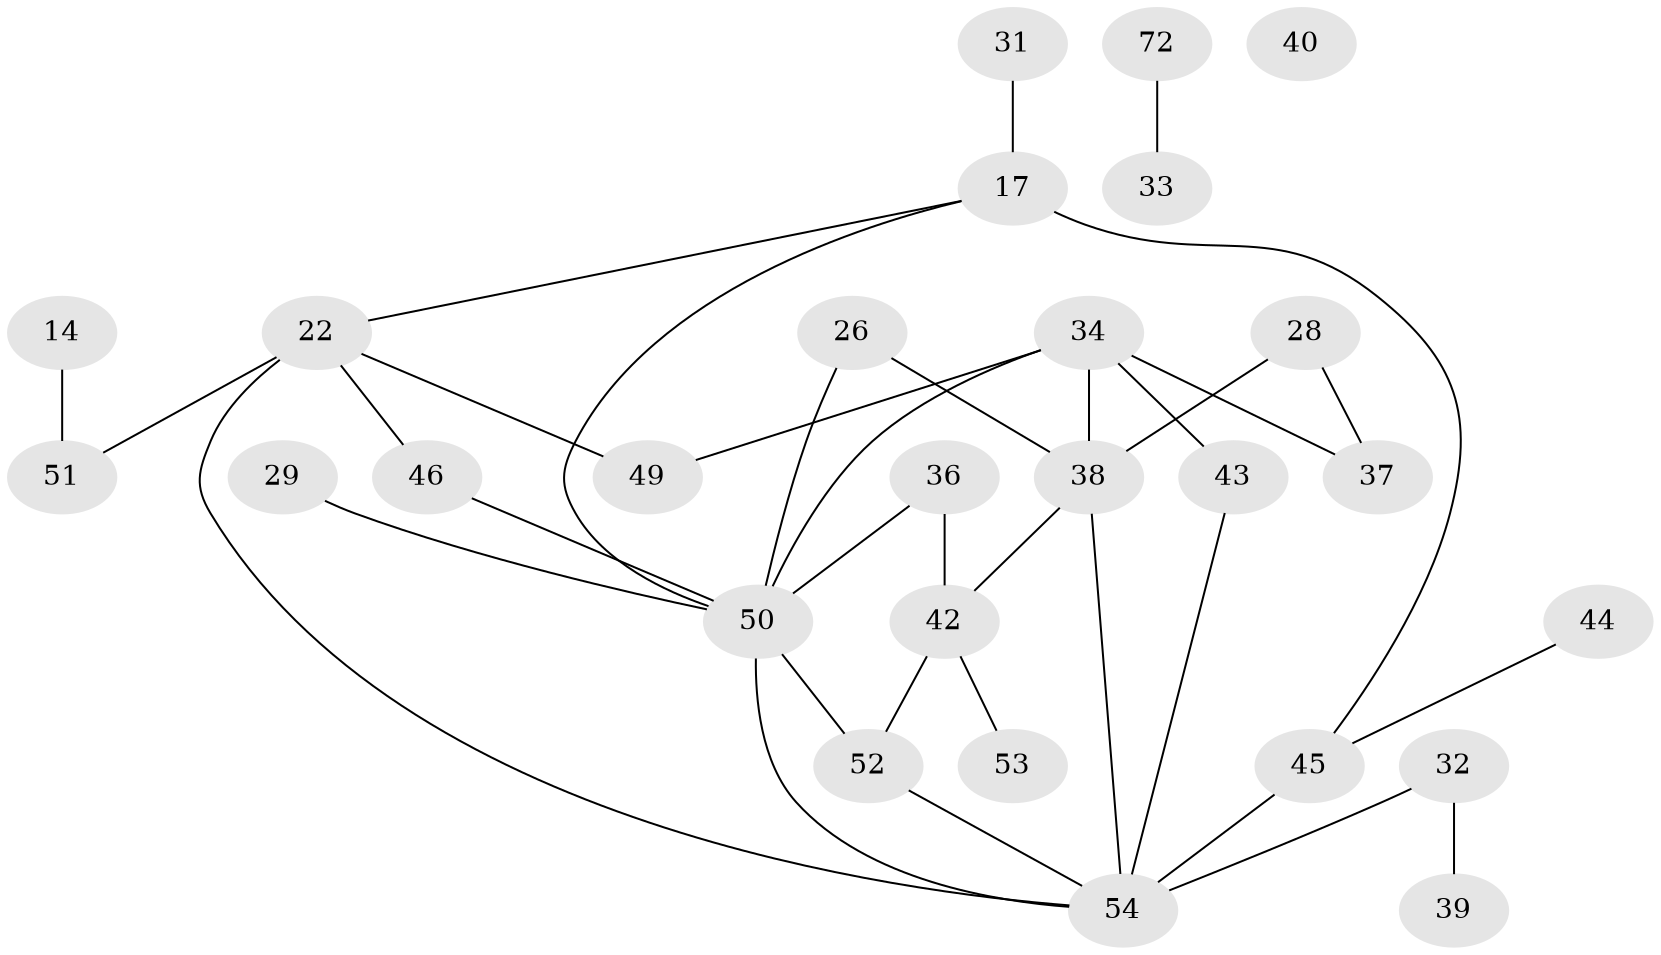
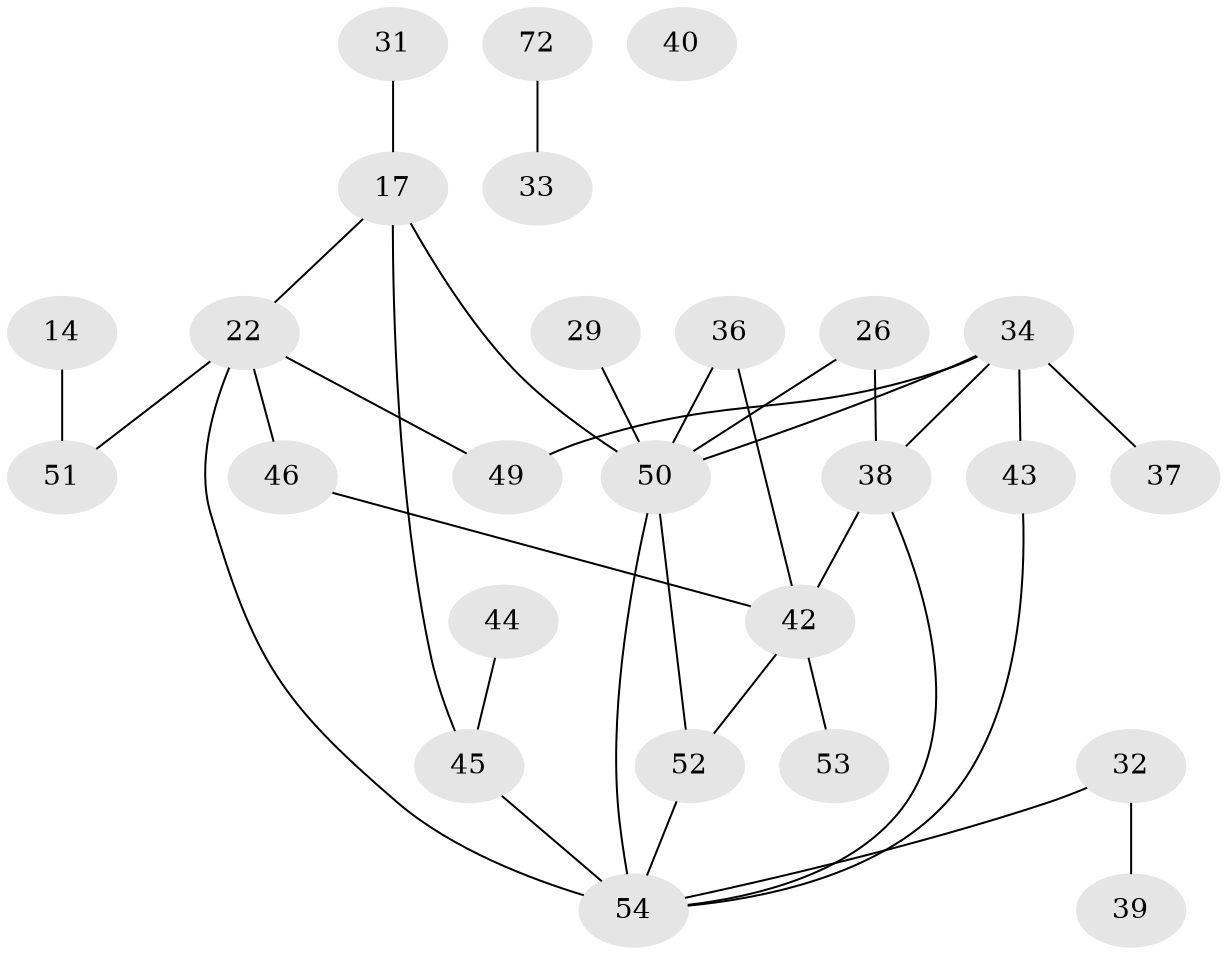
(1306, 333) -> none
(581, 544) -> (542, 550)
